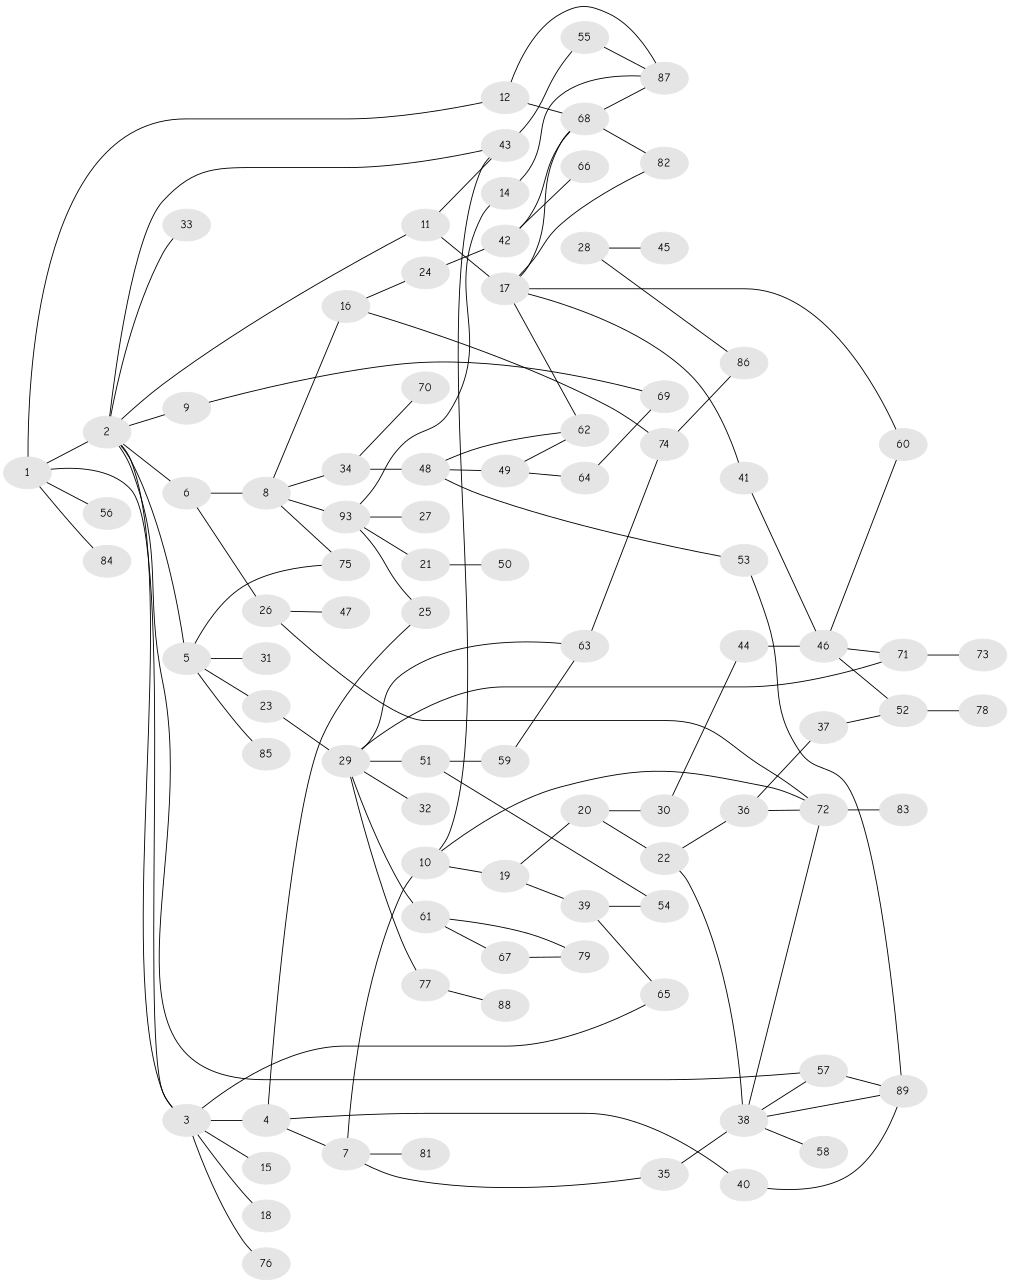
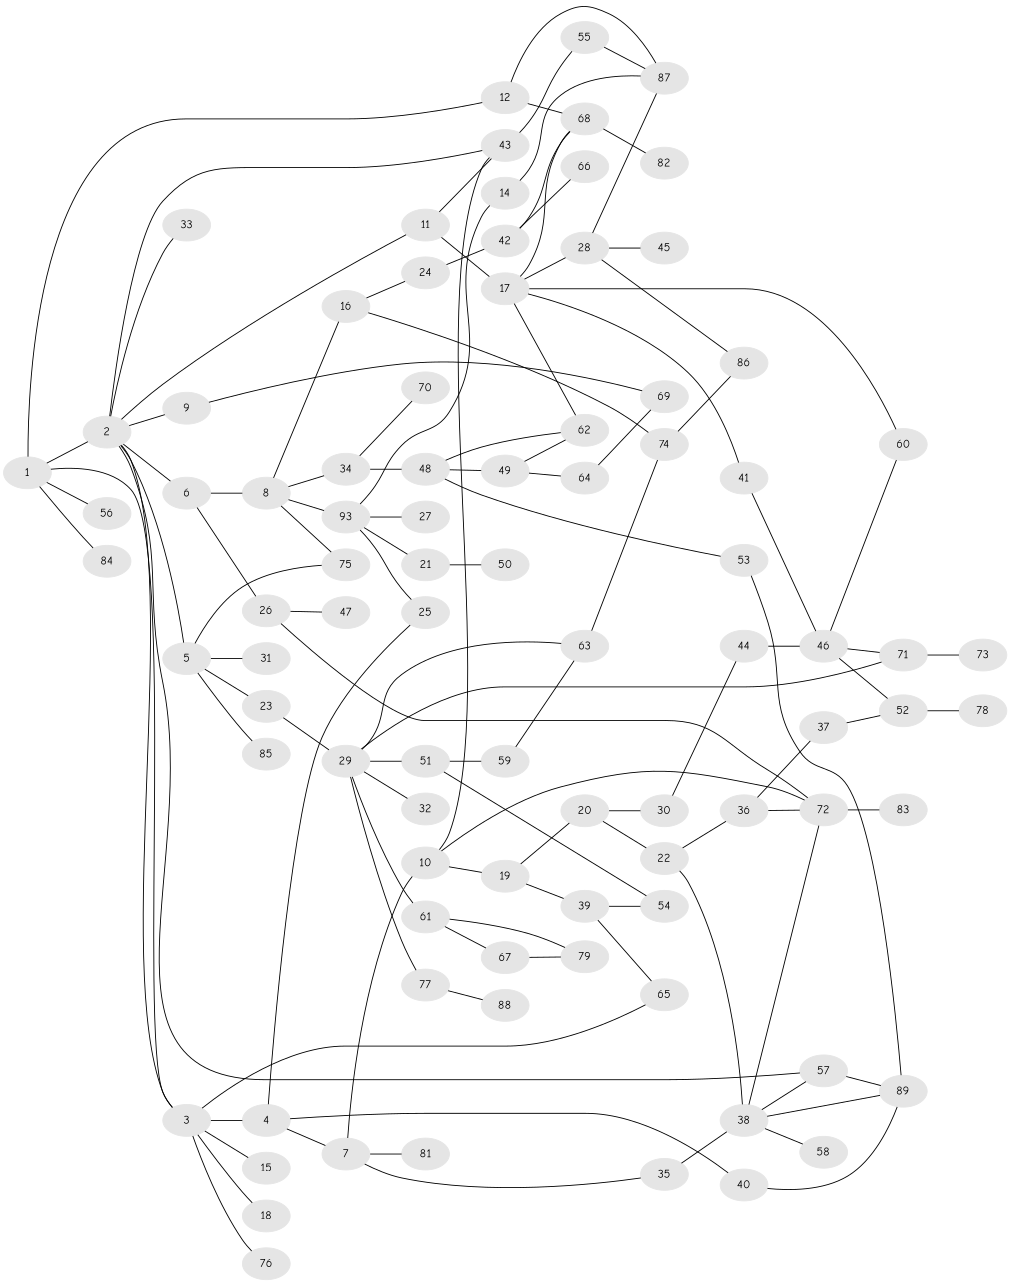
(625, 99) -> (625, 163)
(574, 214) -> (545, 268)
